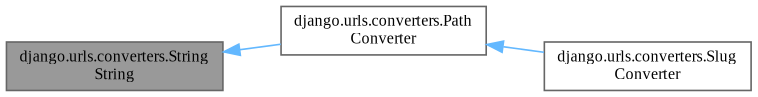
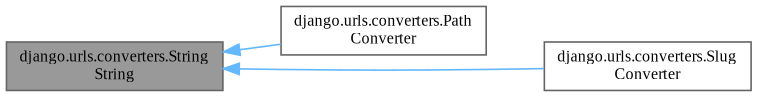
(524, 50) -> (392, 70)
